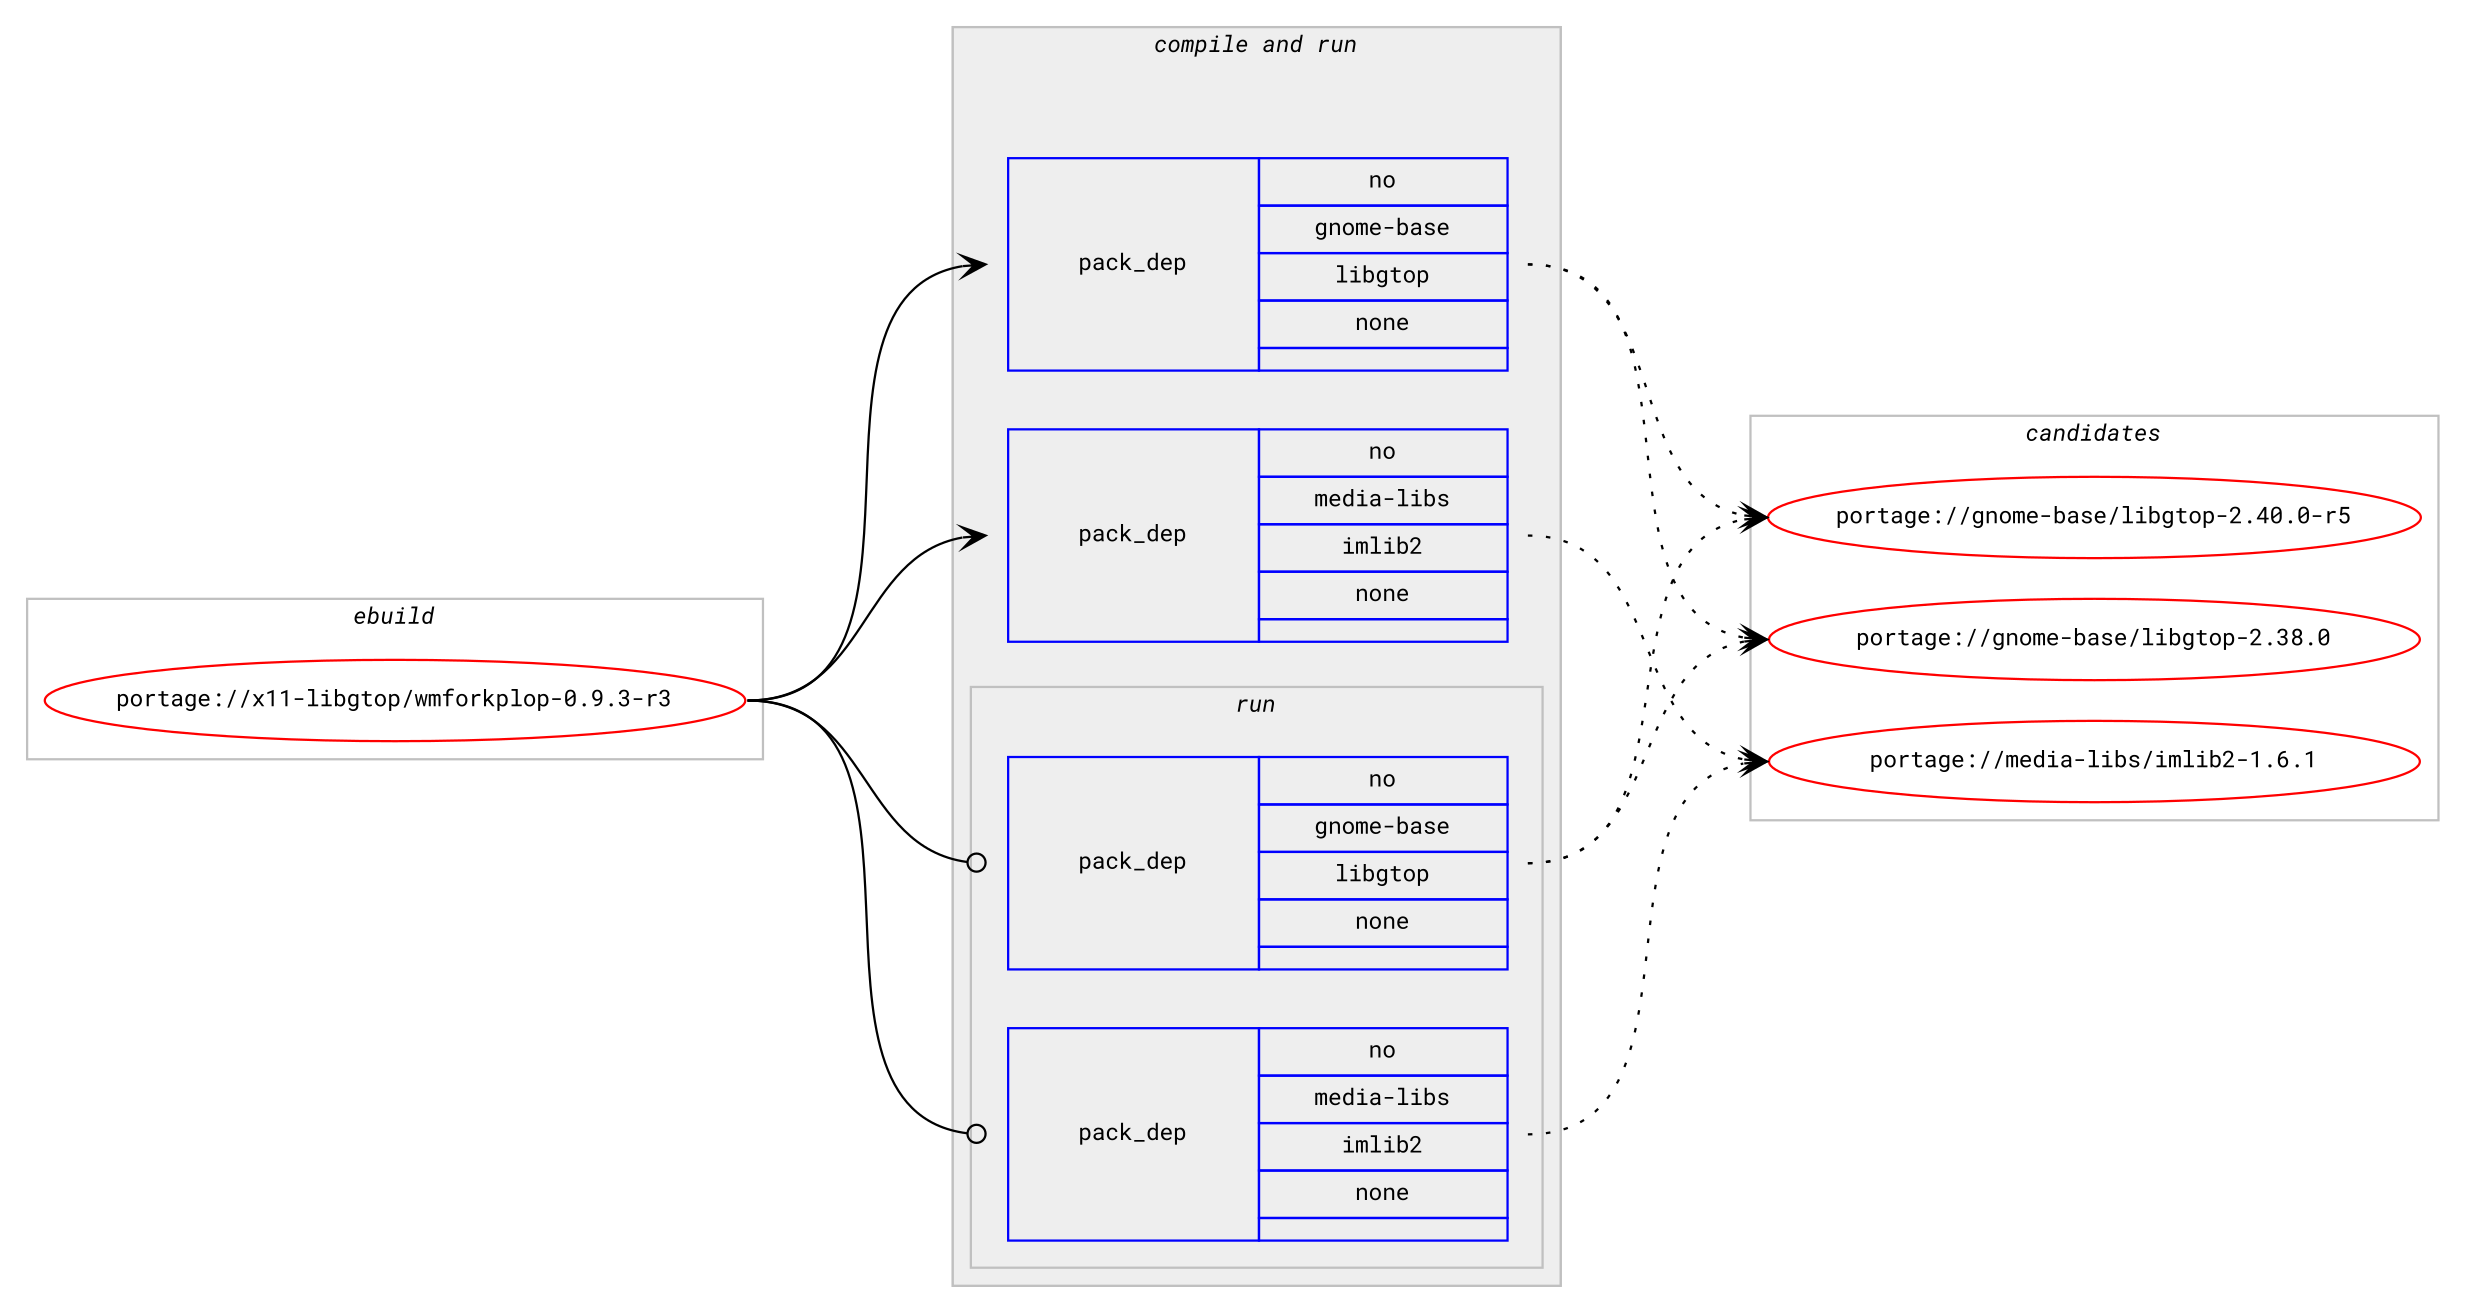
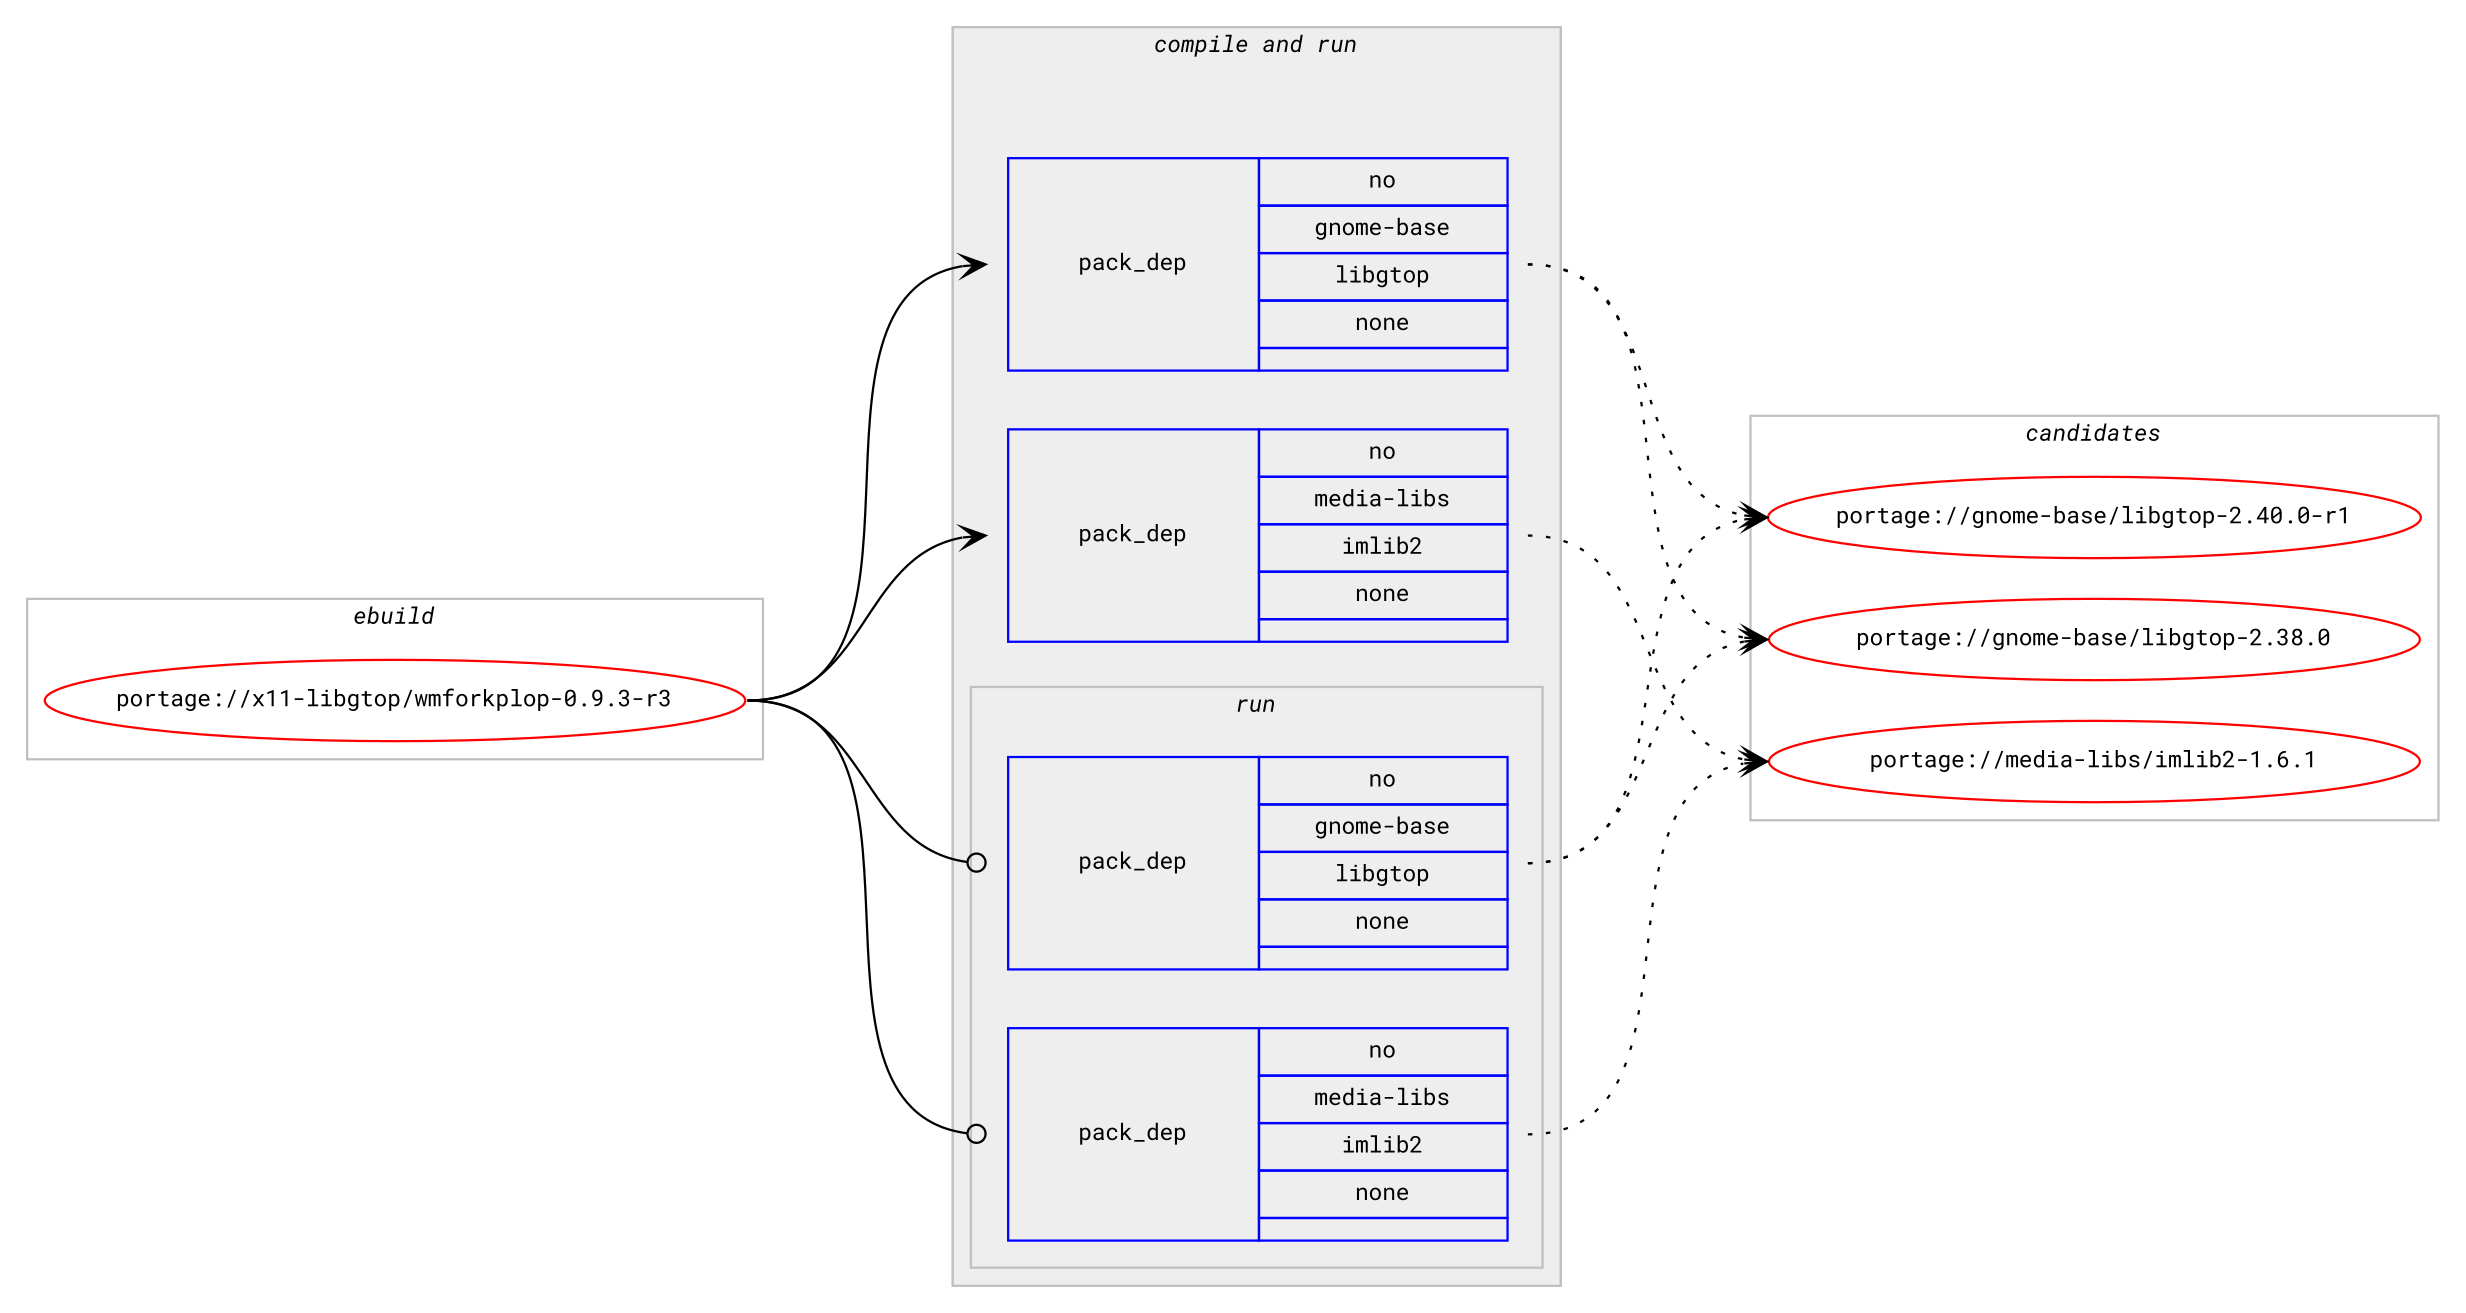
(2094, 517) -> (2094, 517)
